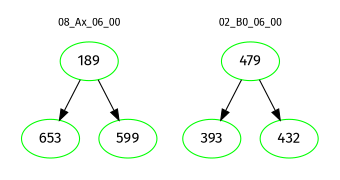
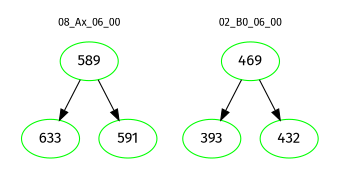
(89, 61) -> (89, 61)
(250, 61) -> (250, 61)
(51, 139) -> (51, 139)
(128, 139) -> (128, 139)
